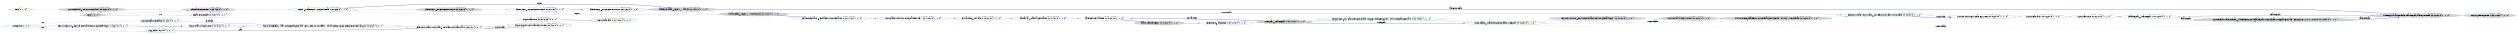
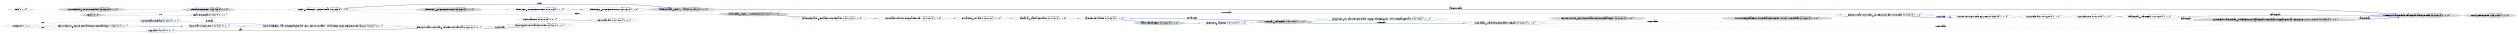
(1689, 18) -> none
